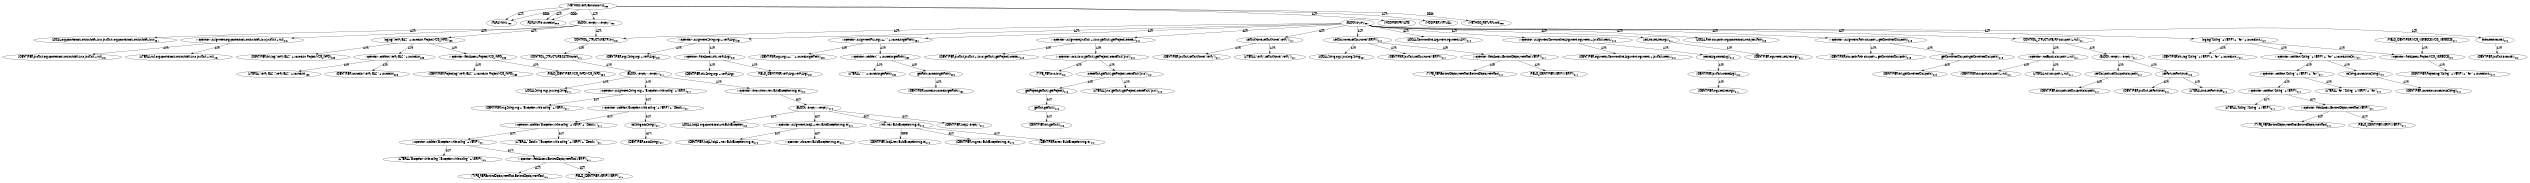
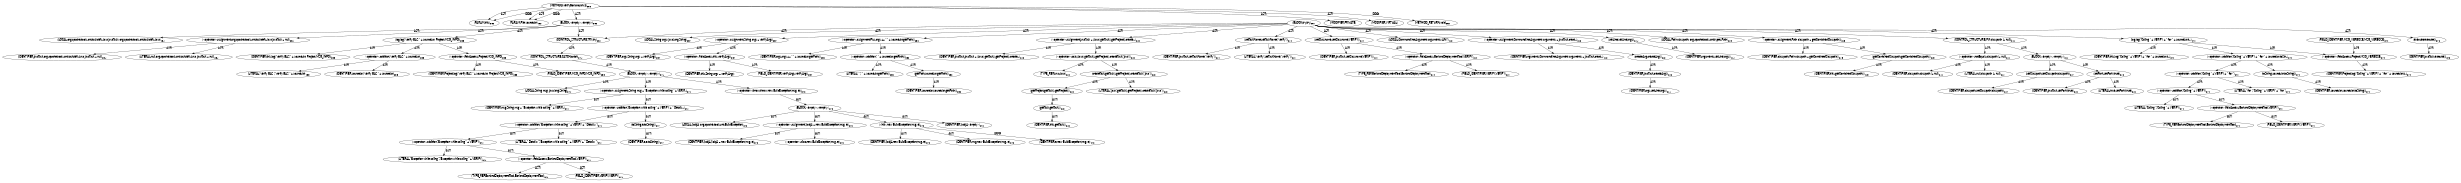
(1350, 48) -> (989, 28)
(905, 134) -> (904, 134)
(998, 134) -> (998, 134)
